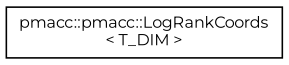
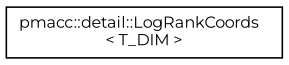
(144, 33) -> (144, 33)
